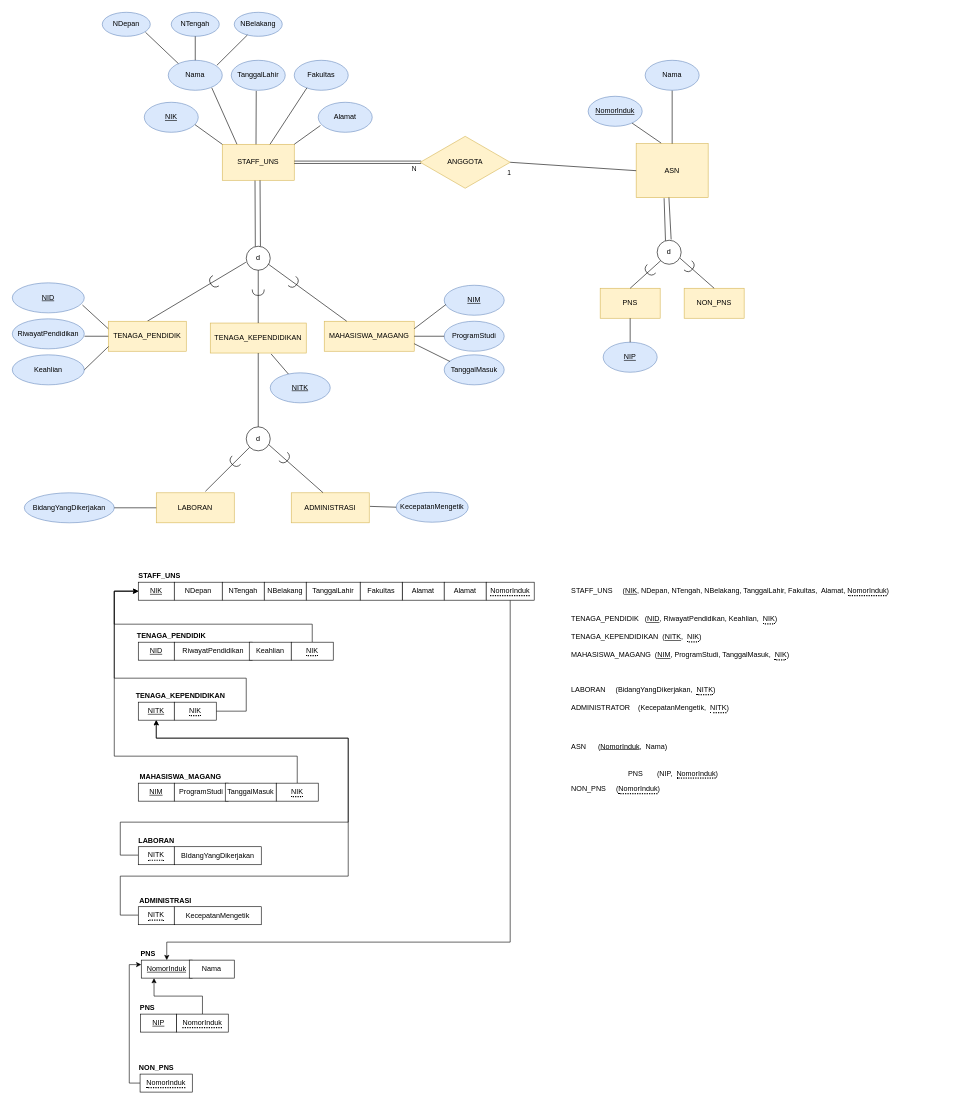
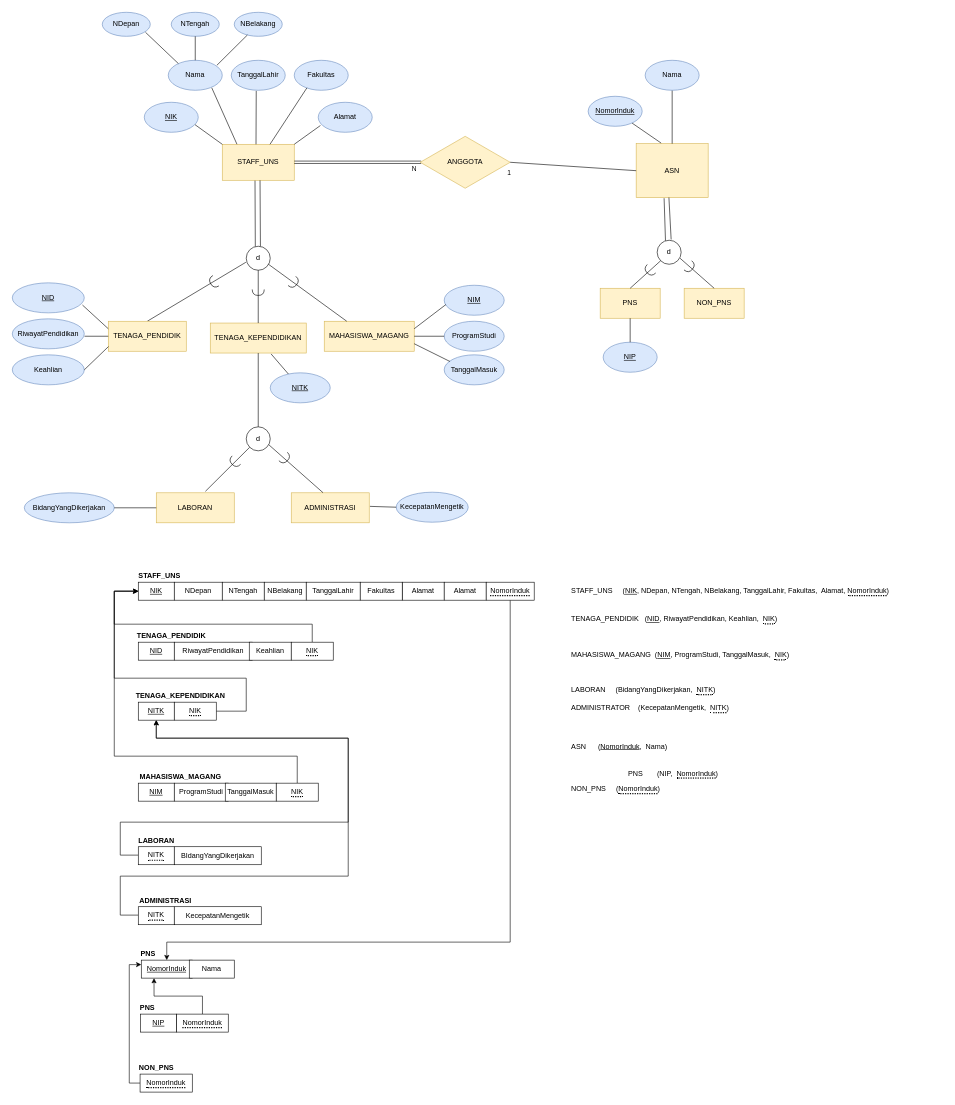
(642, 638) -> none
